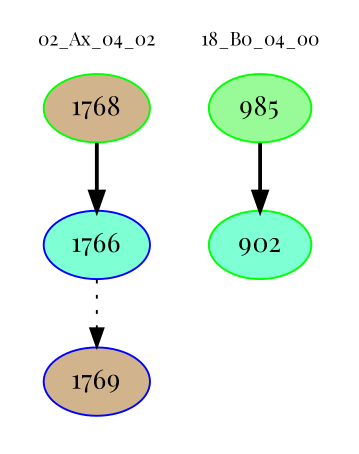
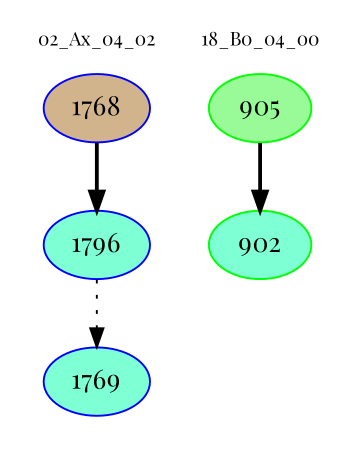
(97, 108) -> (97, 108)
(260, 108) -> (260, 108)
(97, 245) -> (97, 245)
(97, 382) -> (97, 382)
